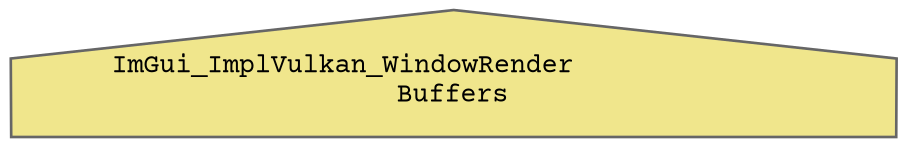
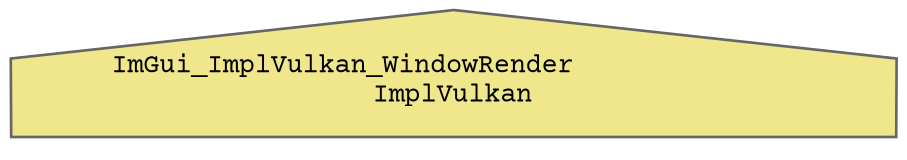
(454, 80) -> (454, 80)
